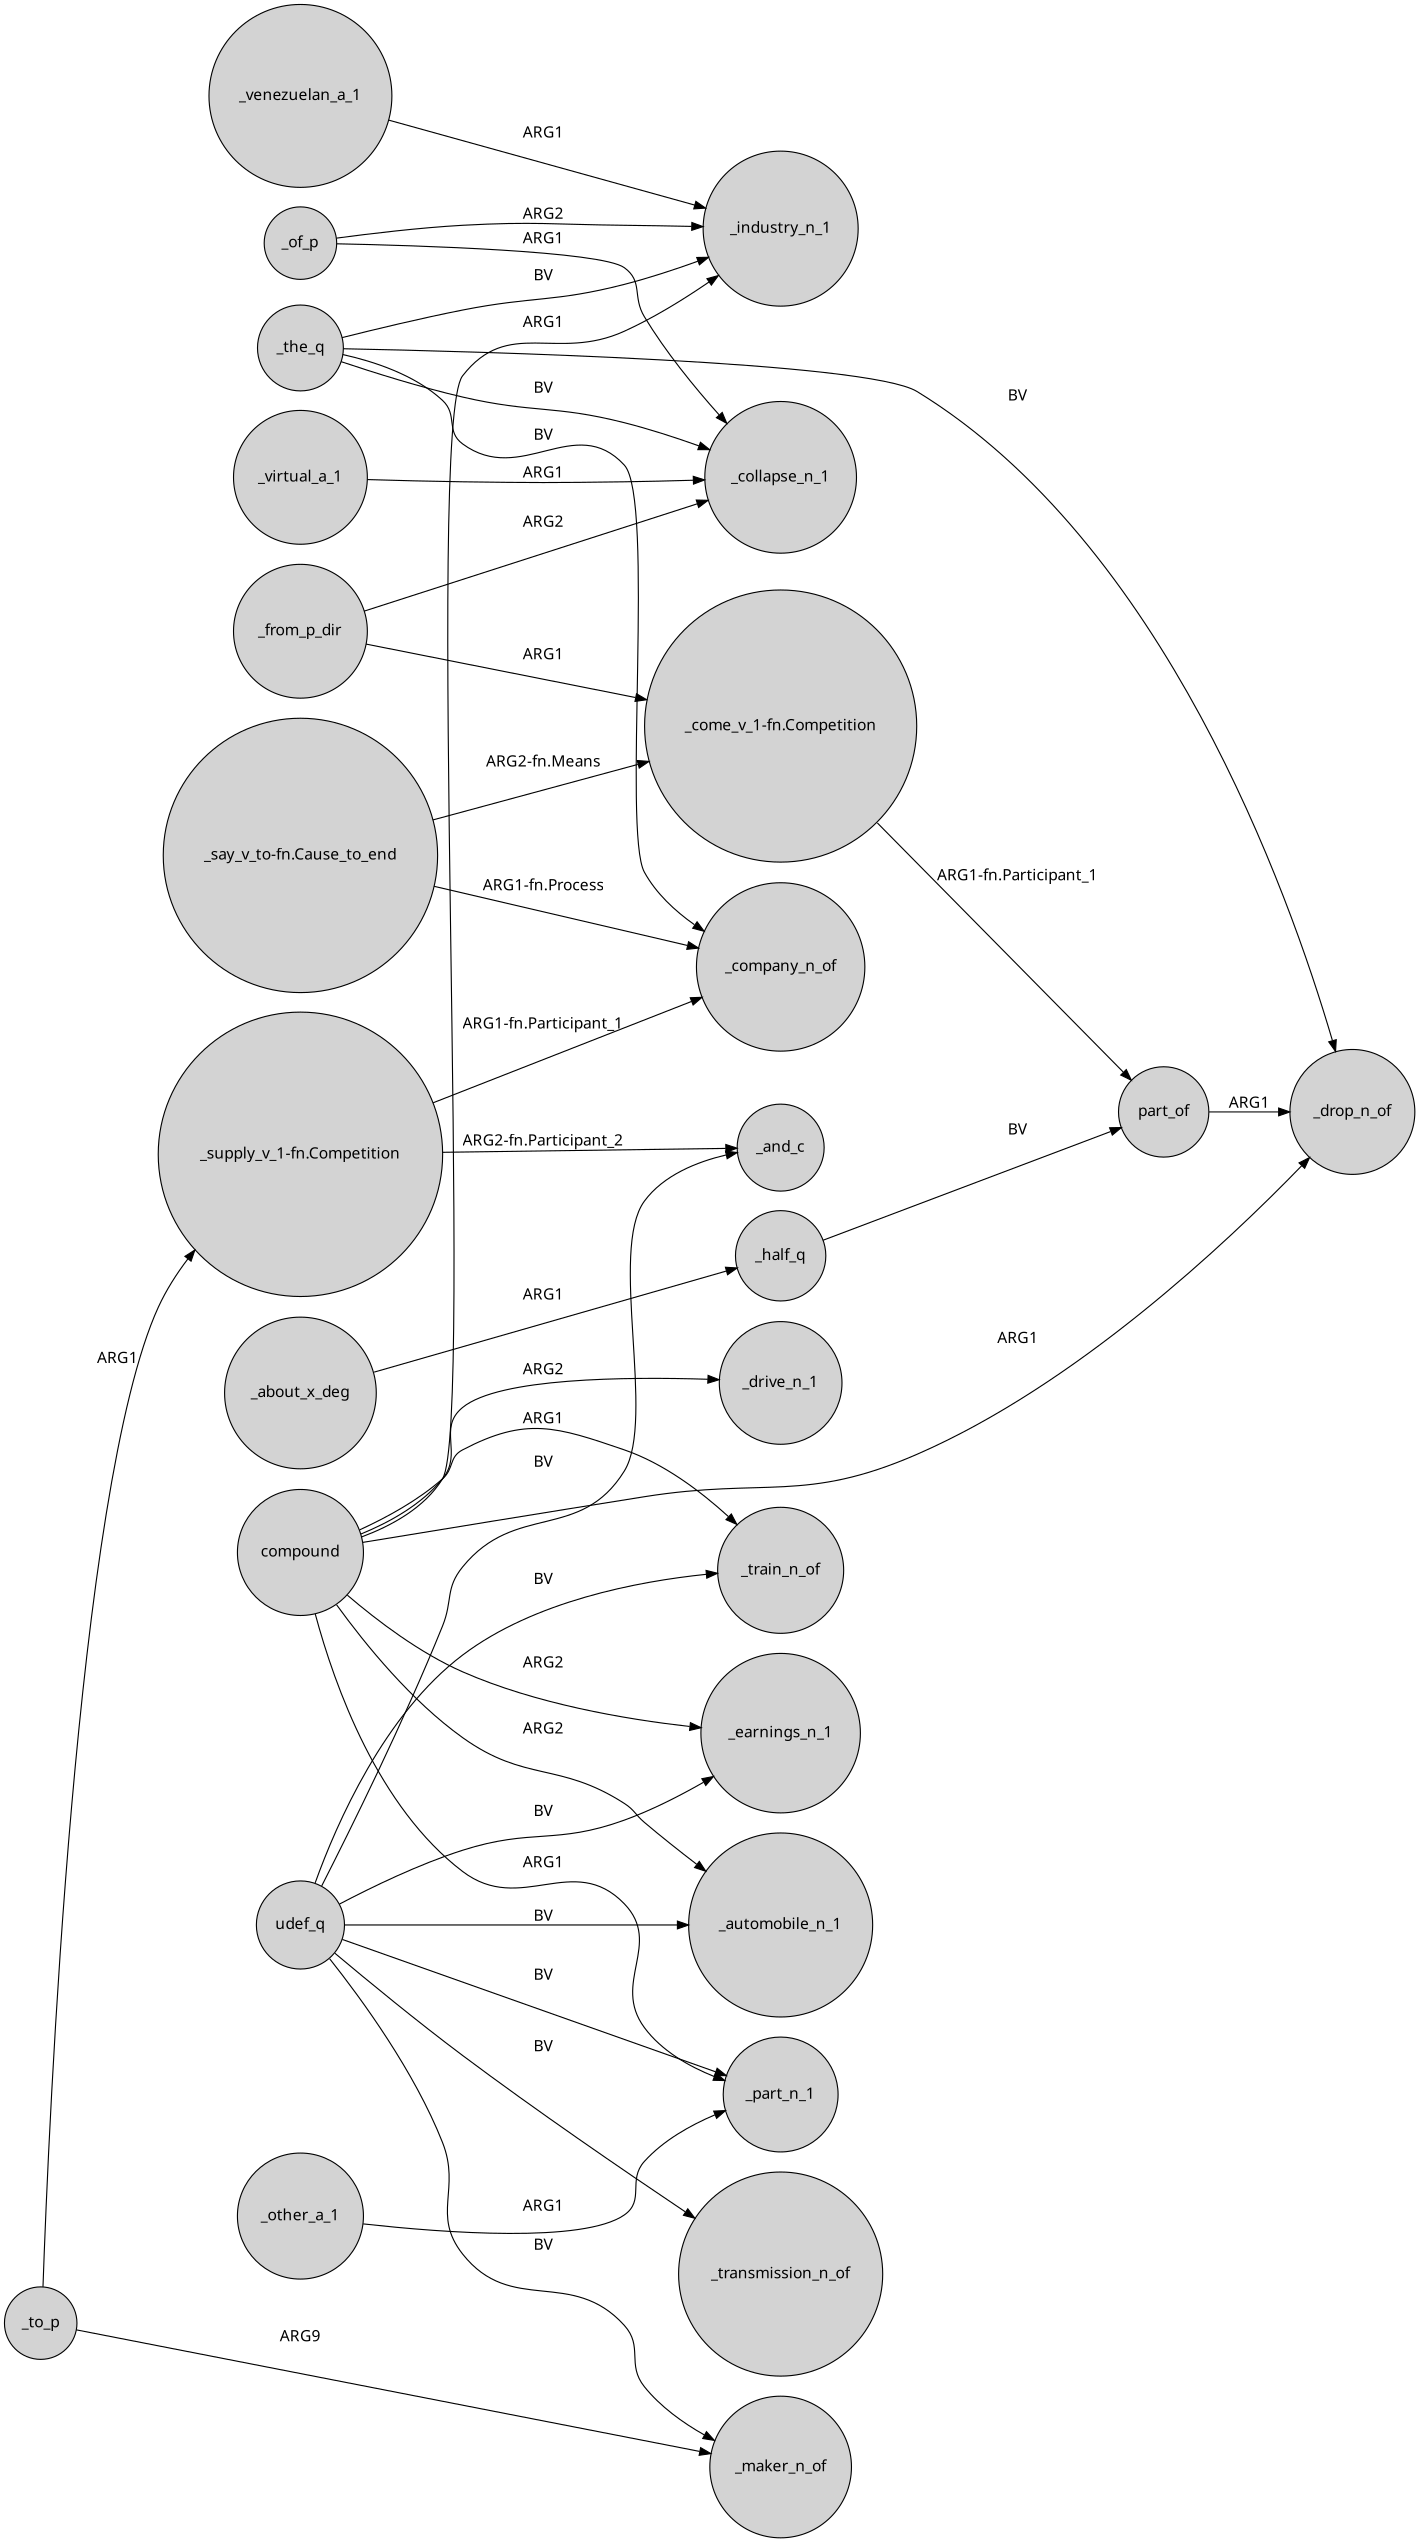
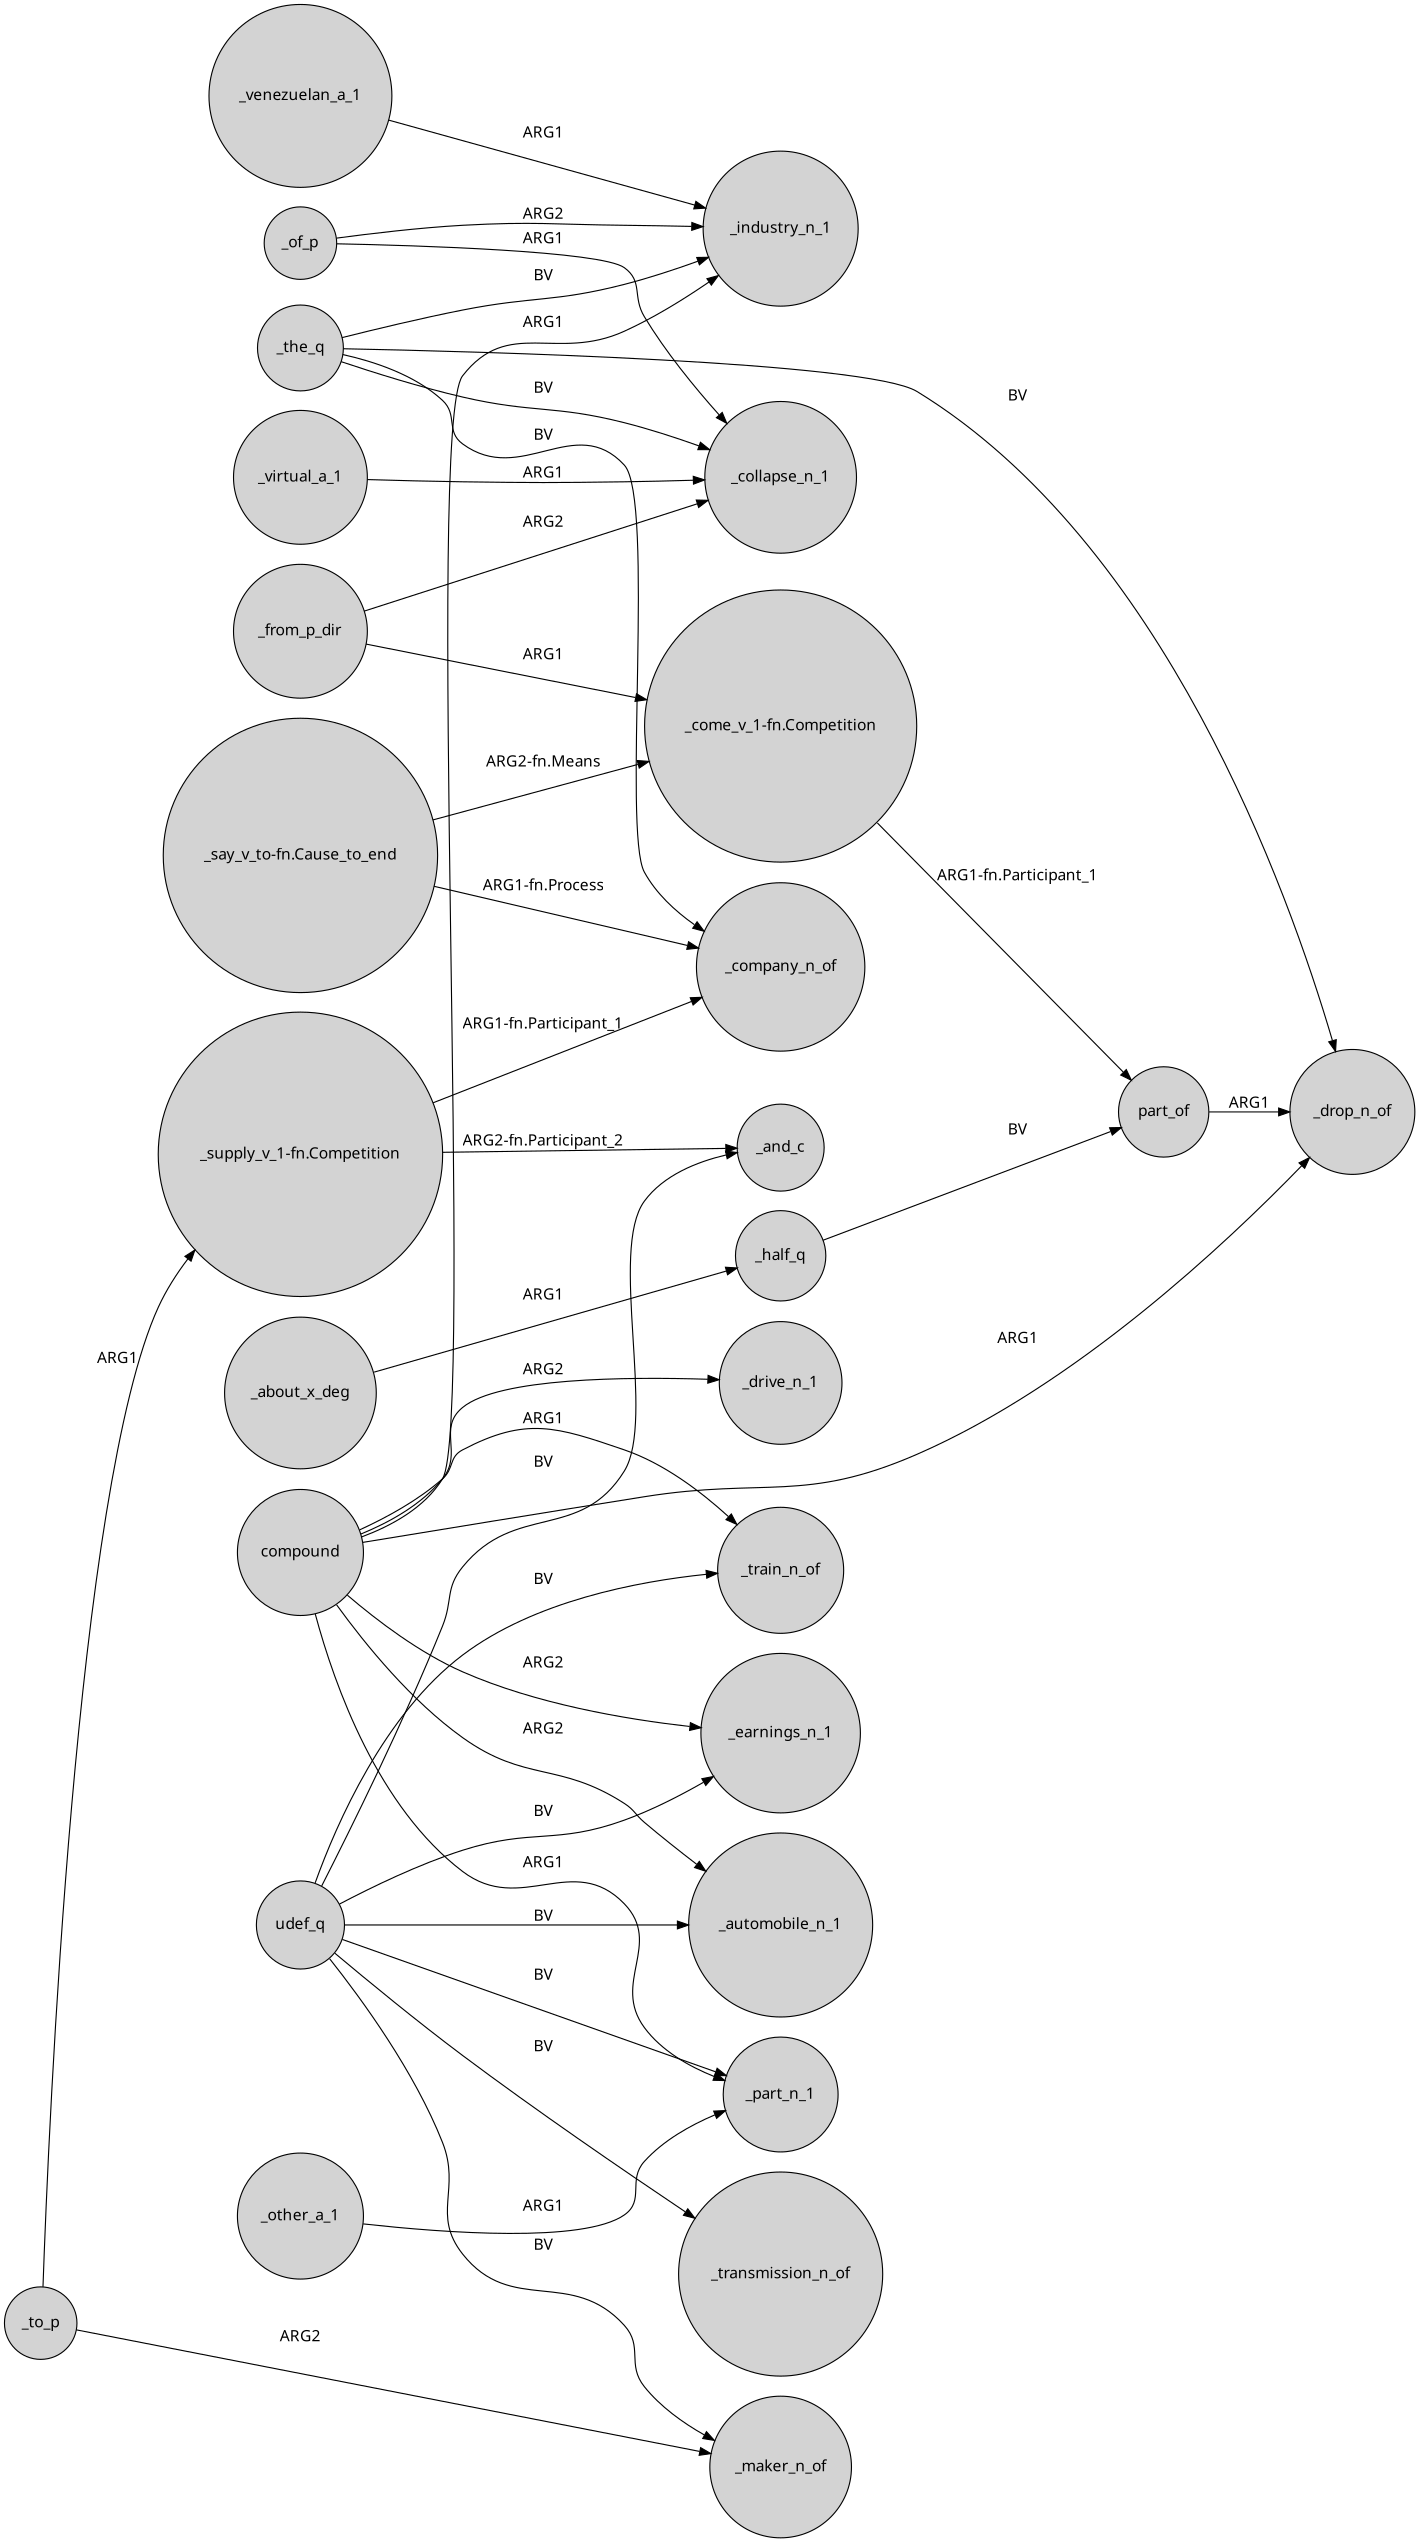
(300, 2337) -> (300, 2337)
